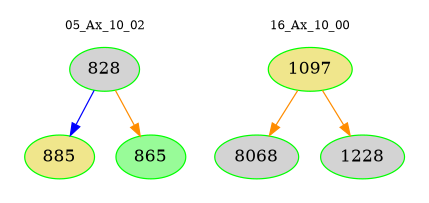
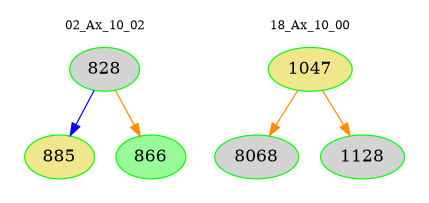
(105, 26) -> (105, 26)
(310, 26) -> (310, 26)
(310, 69) -> (310, 69)
(151, 157) -> (151, 157)
(363, 157) -> (363, 157)
